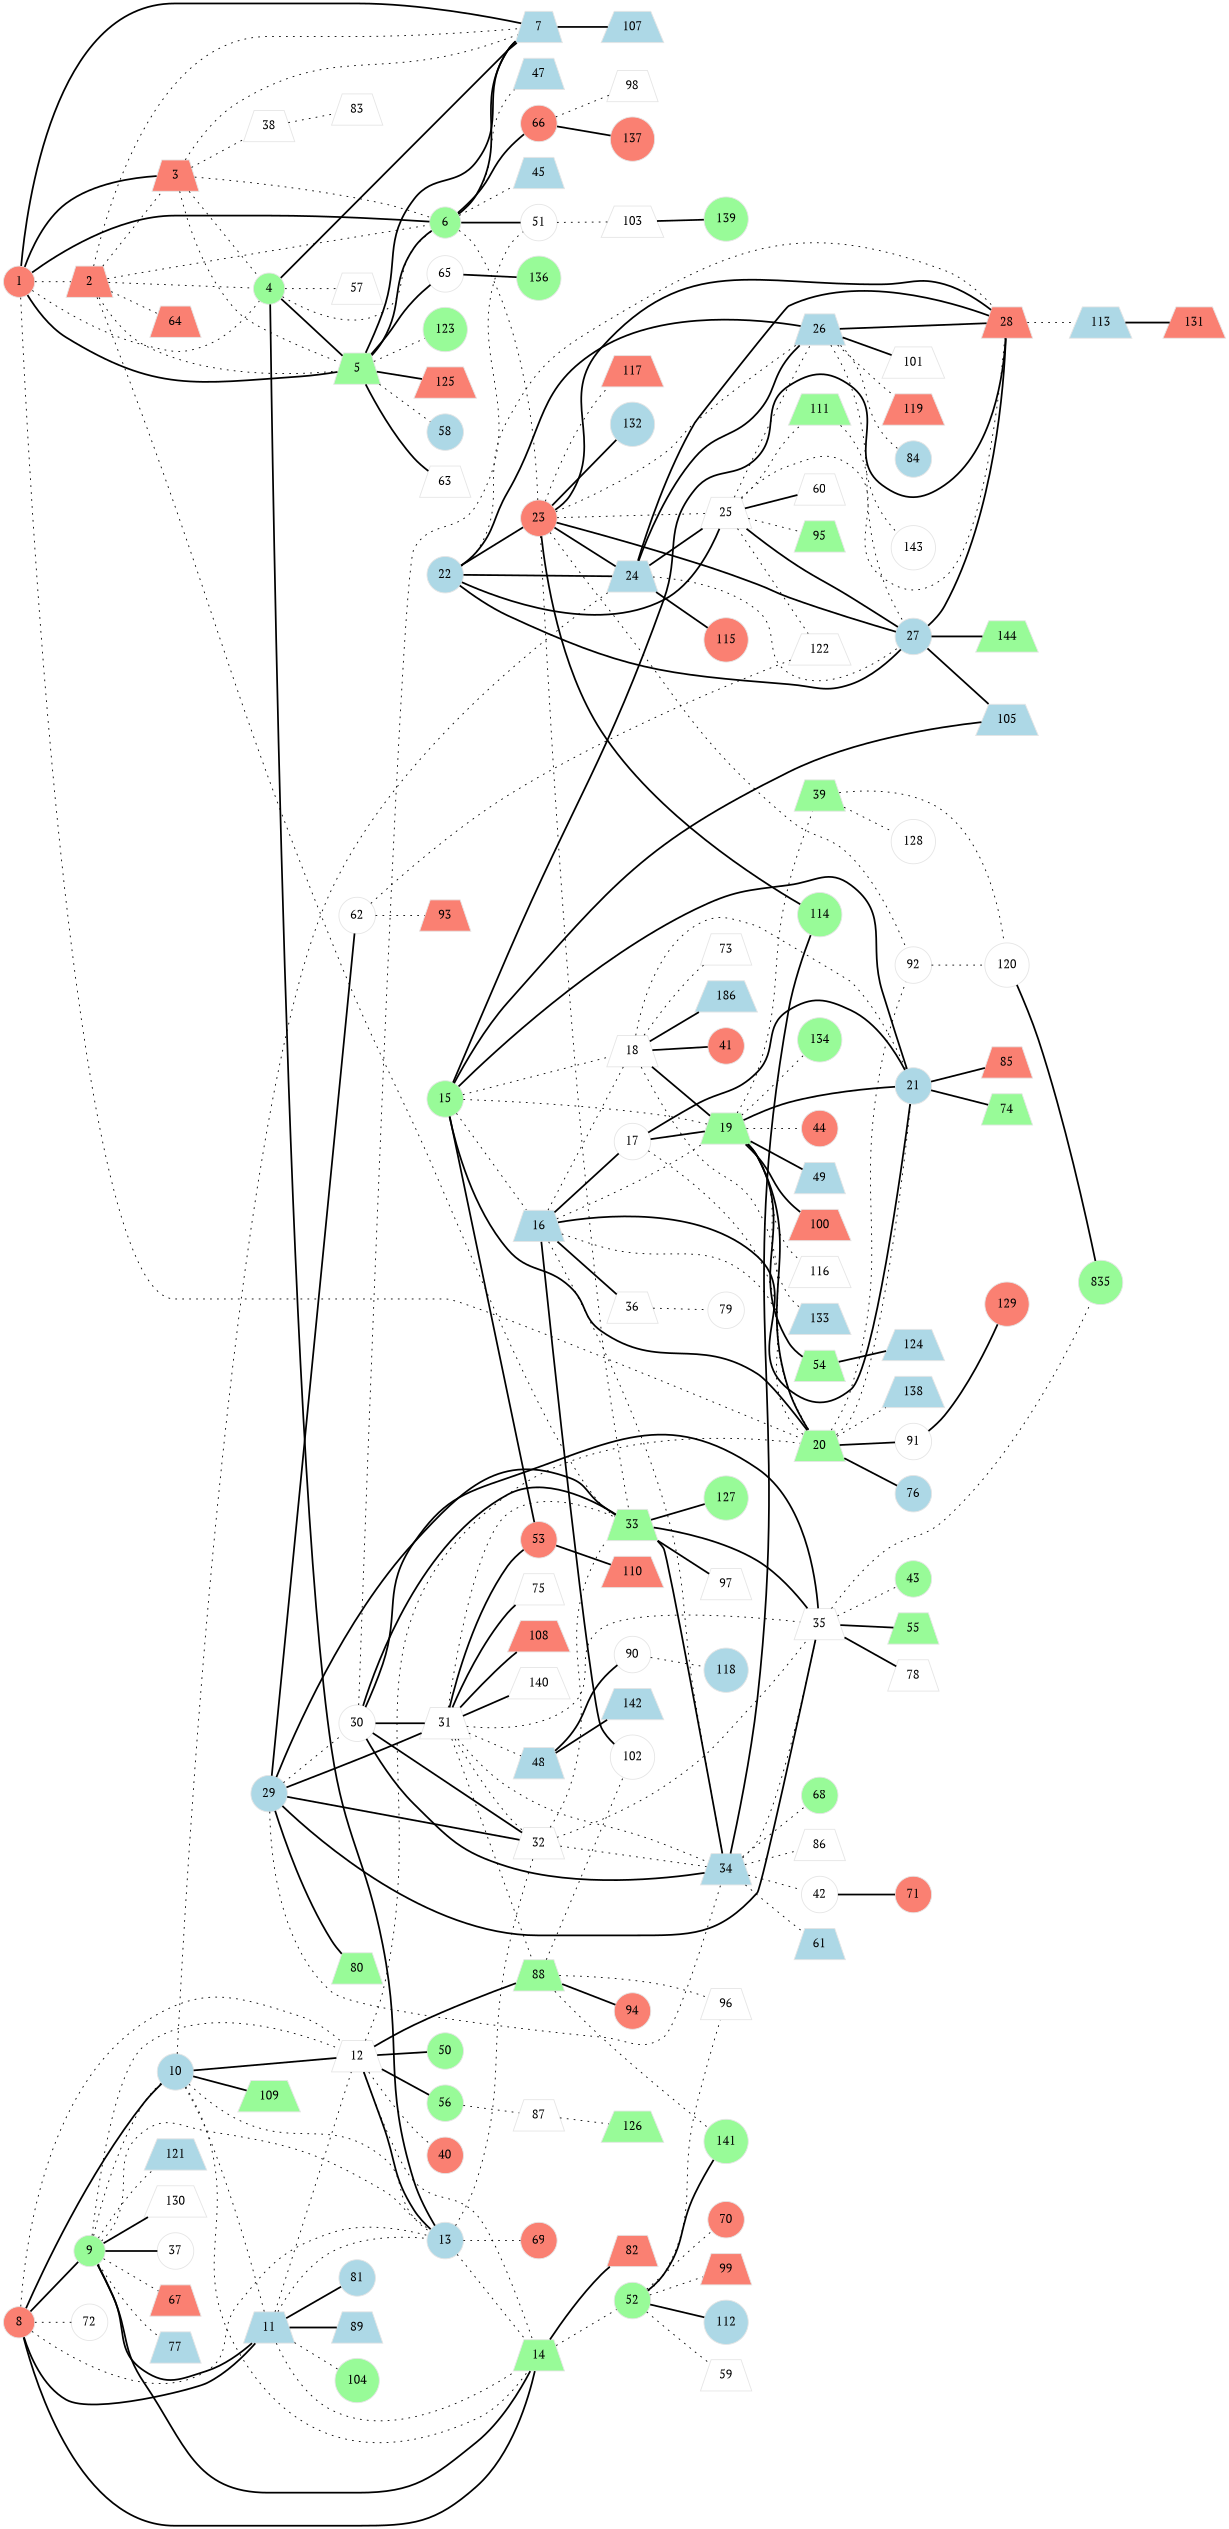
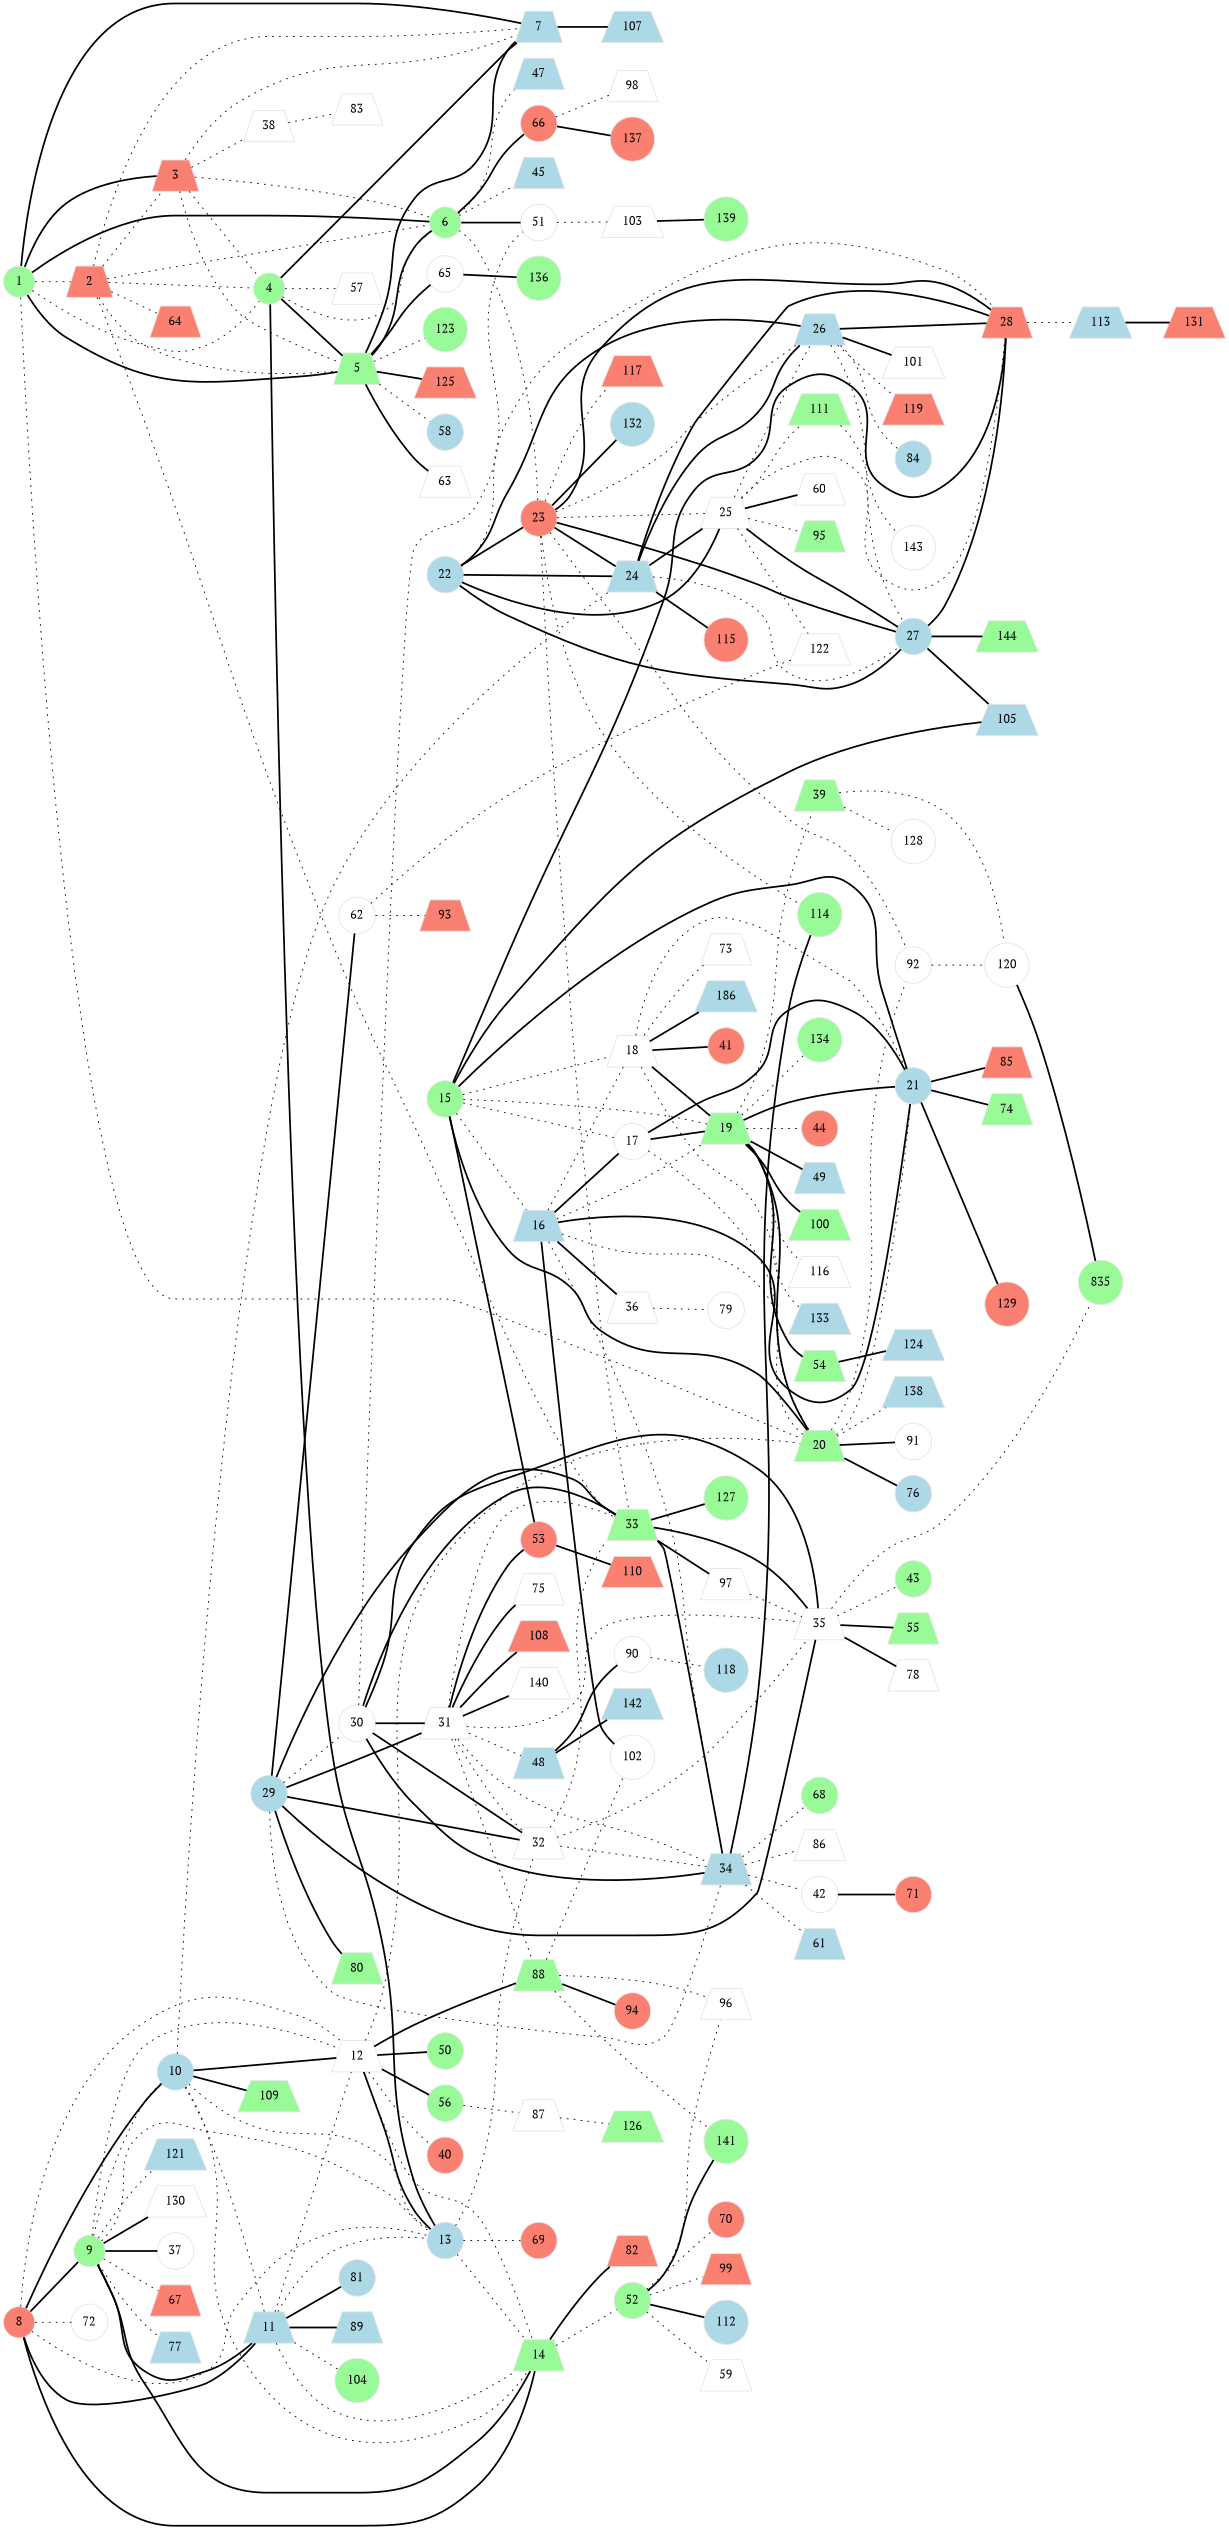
(491, 129) -> none
(19, 282) -> (19, 282)
(619, 755) -> (619, 755)
none -> (539, 1120)
(820, 1225) -> (820, 1225)
(968, 1381) -> (959, 1193)
(775, 1798) -> (776, 1605)
